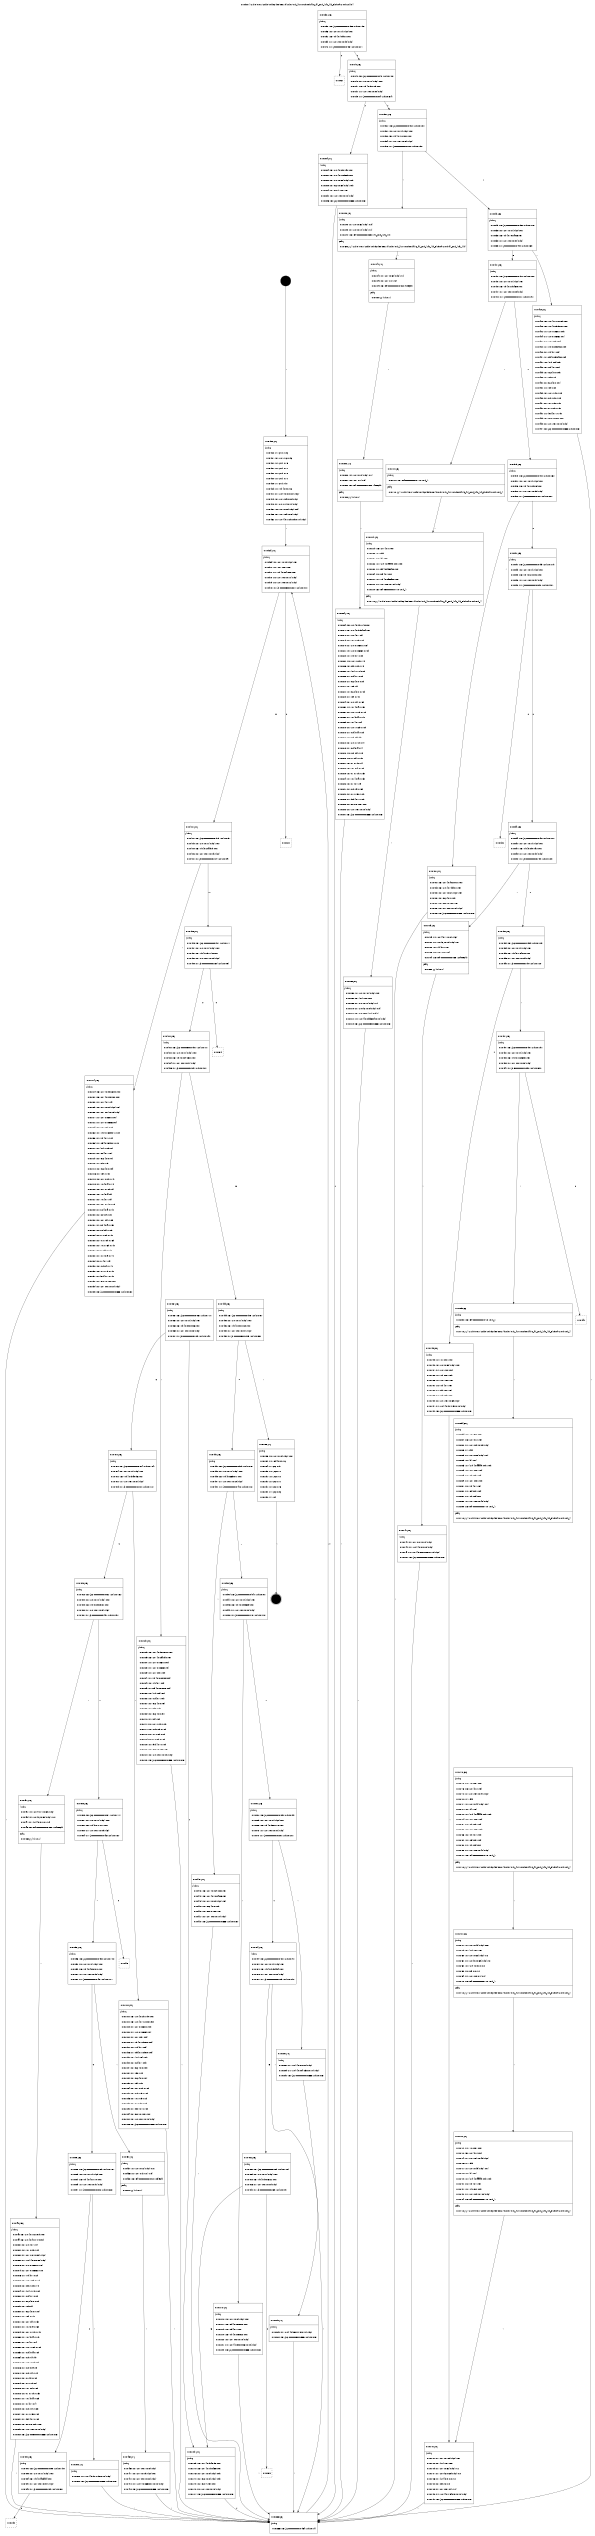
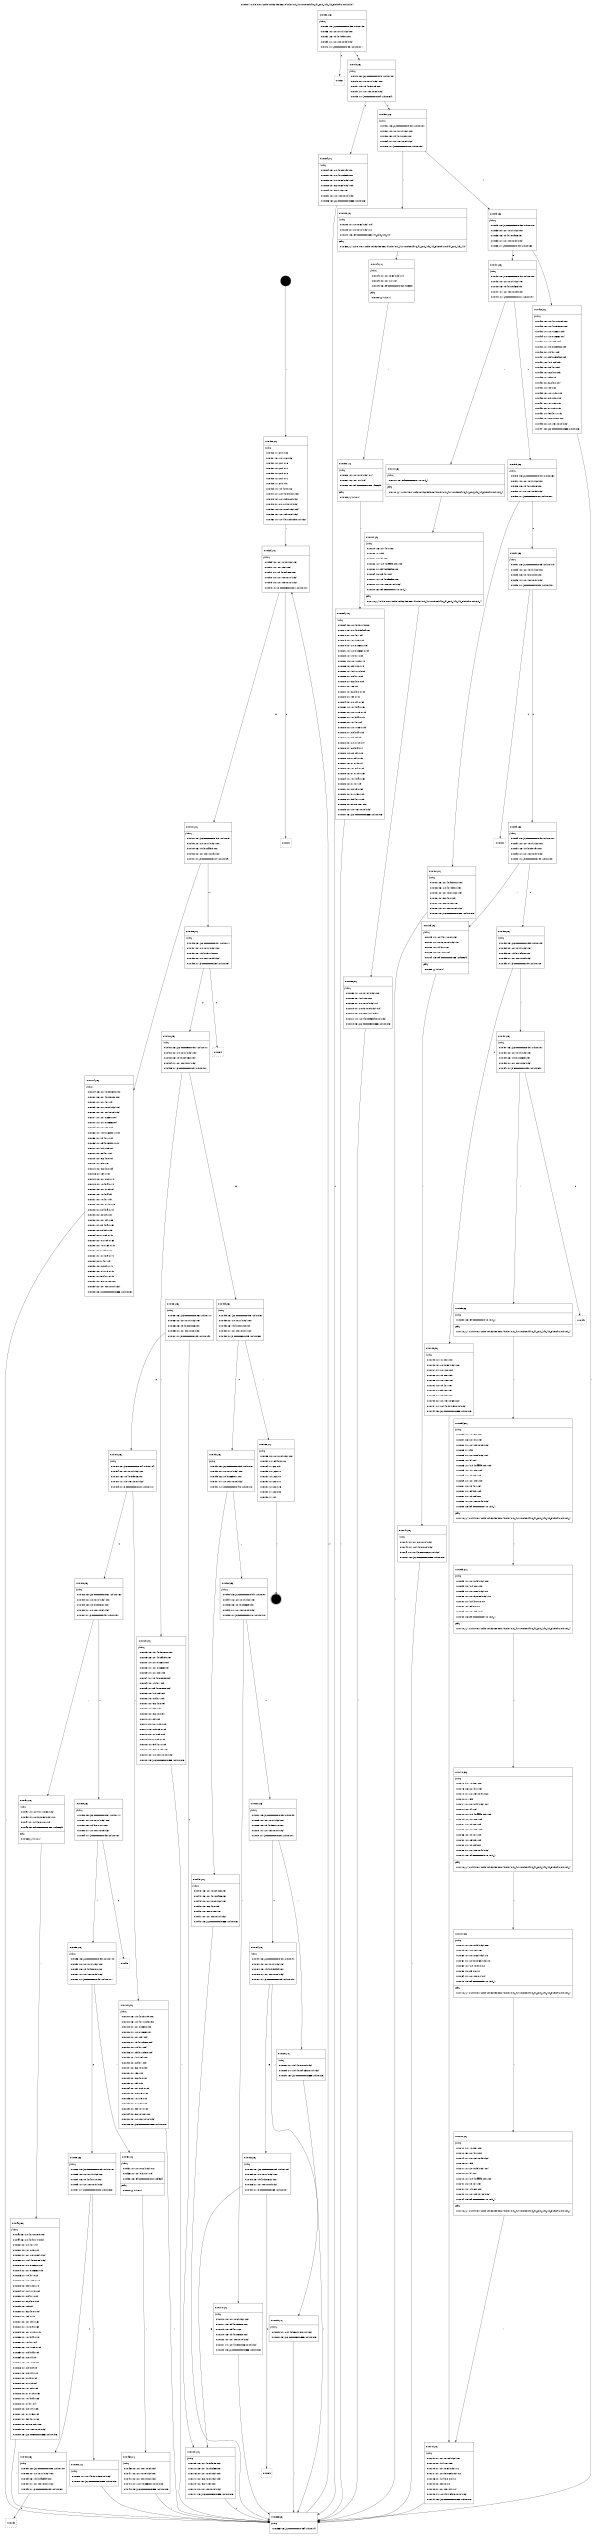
none -> (513, 1599)
